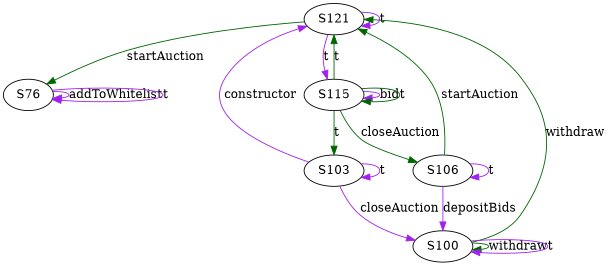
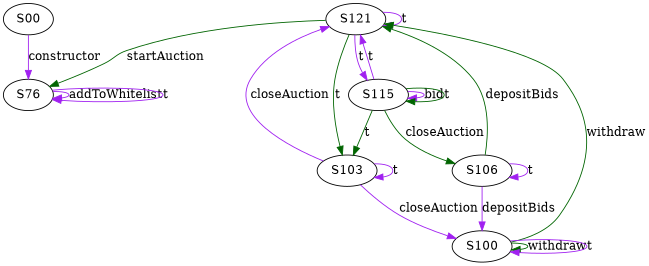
none -> (28, 19)
(334, 61) -> (368, 61)
none -> (334, 90)
(260, 95) -> (290, 95)
(480, 95) -> (523, 95)
